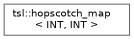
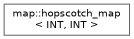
(67, 20) -> (67, 20)
